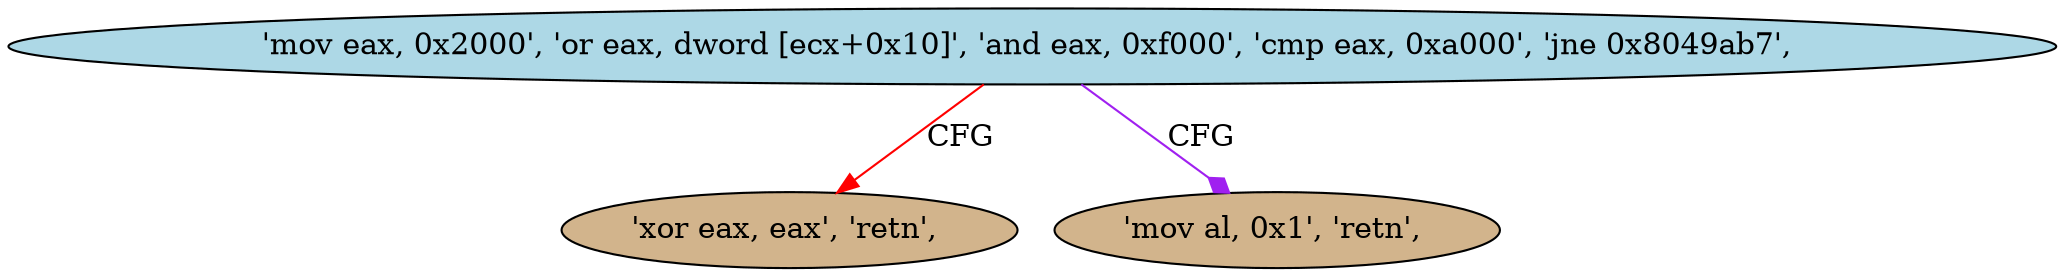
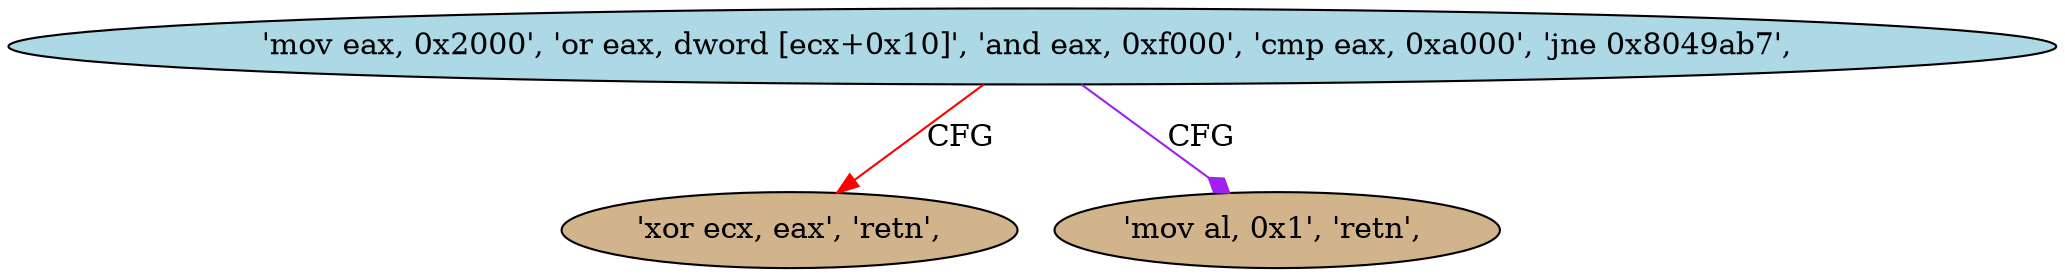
(790, 230) -> (790, 230)
